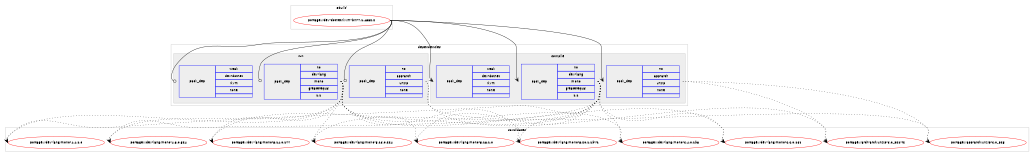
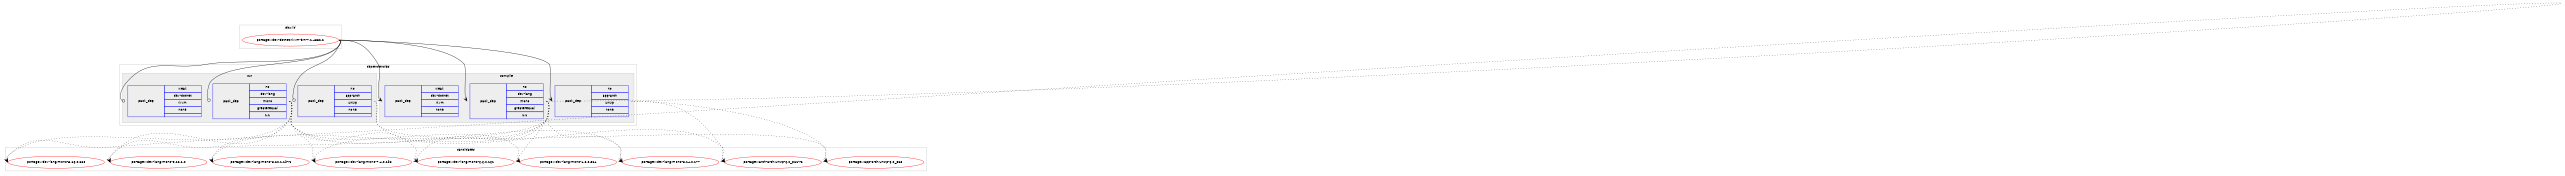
(56, 143) -> none
(364, 143) -> (56, 162)
(671, 143) -> (364, 162)
